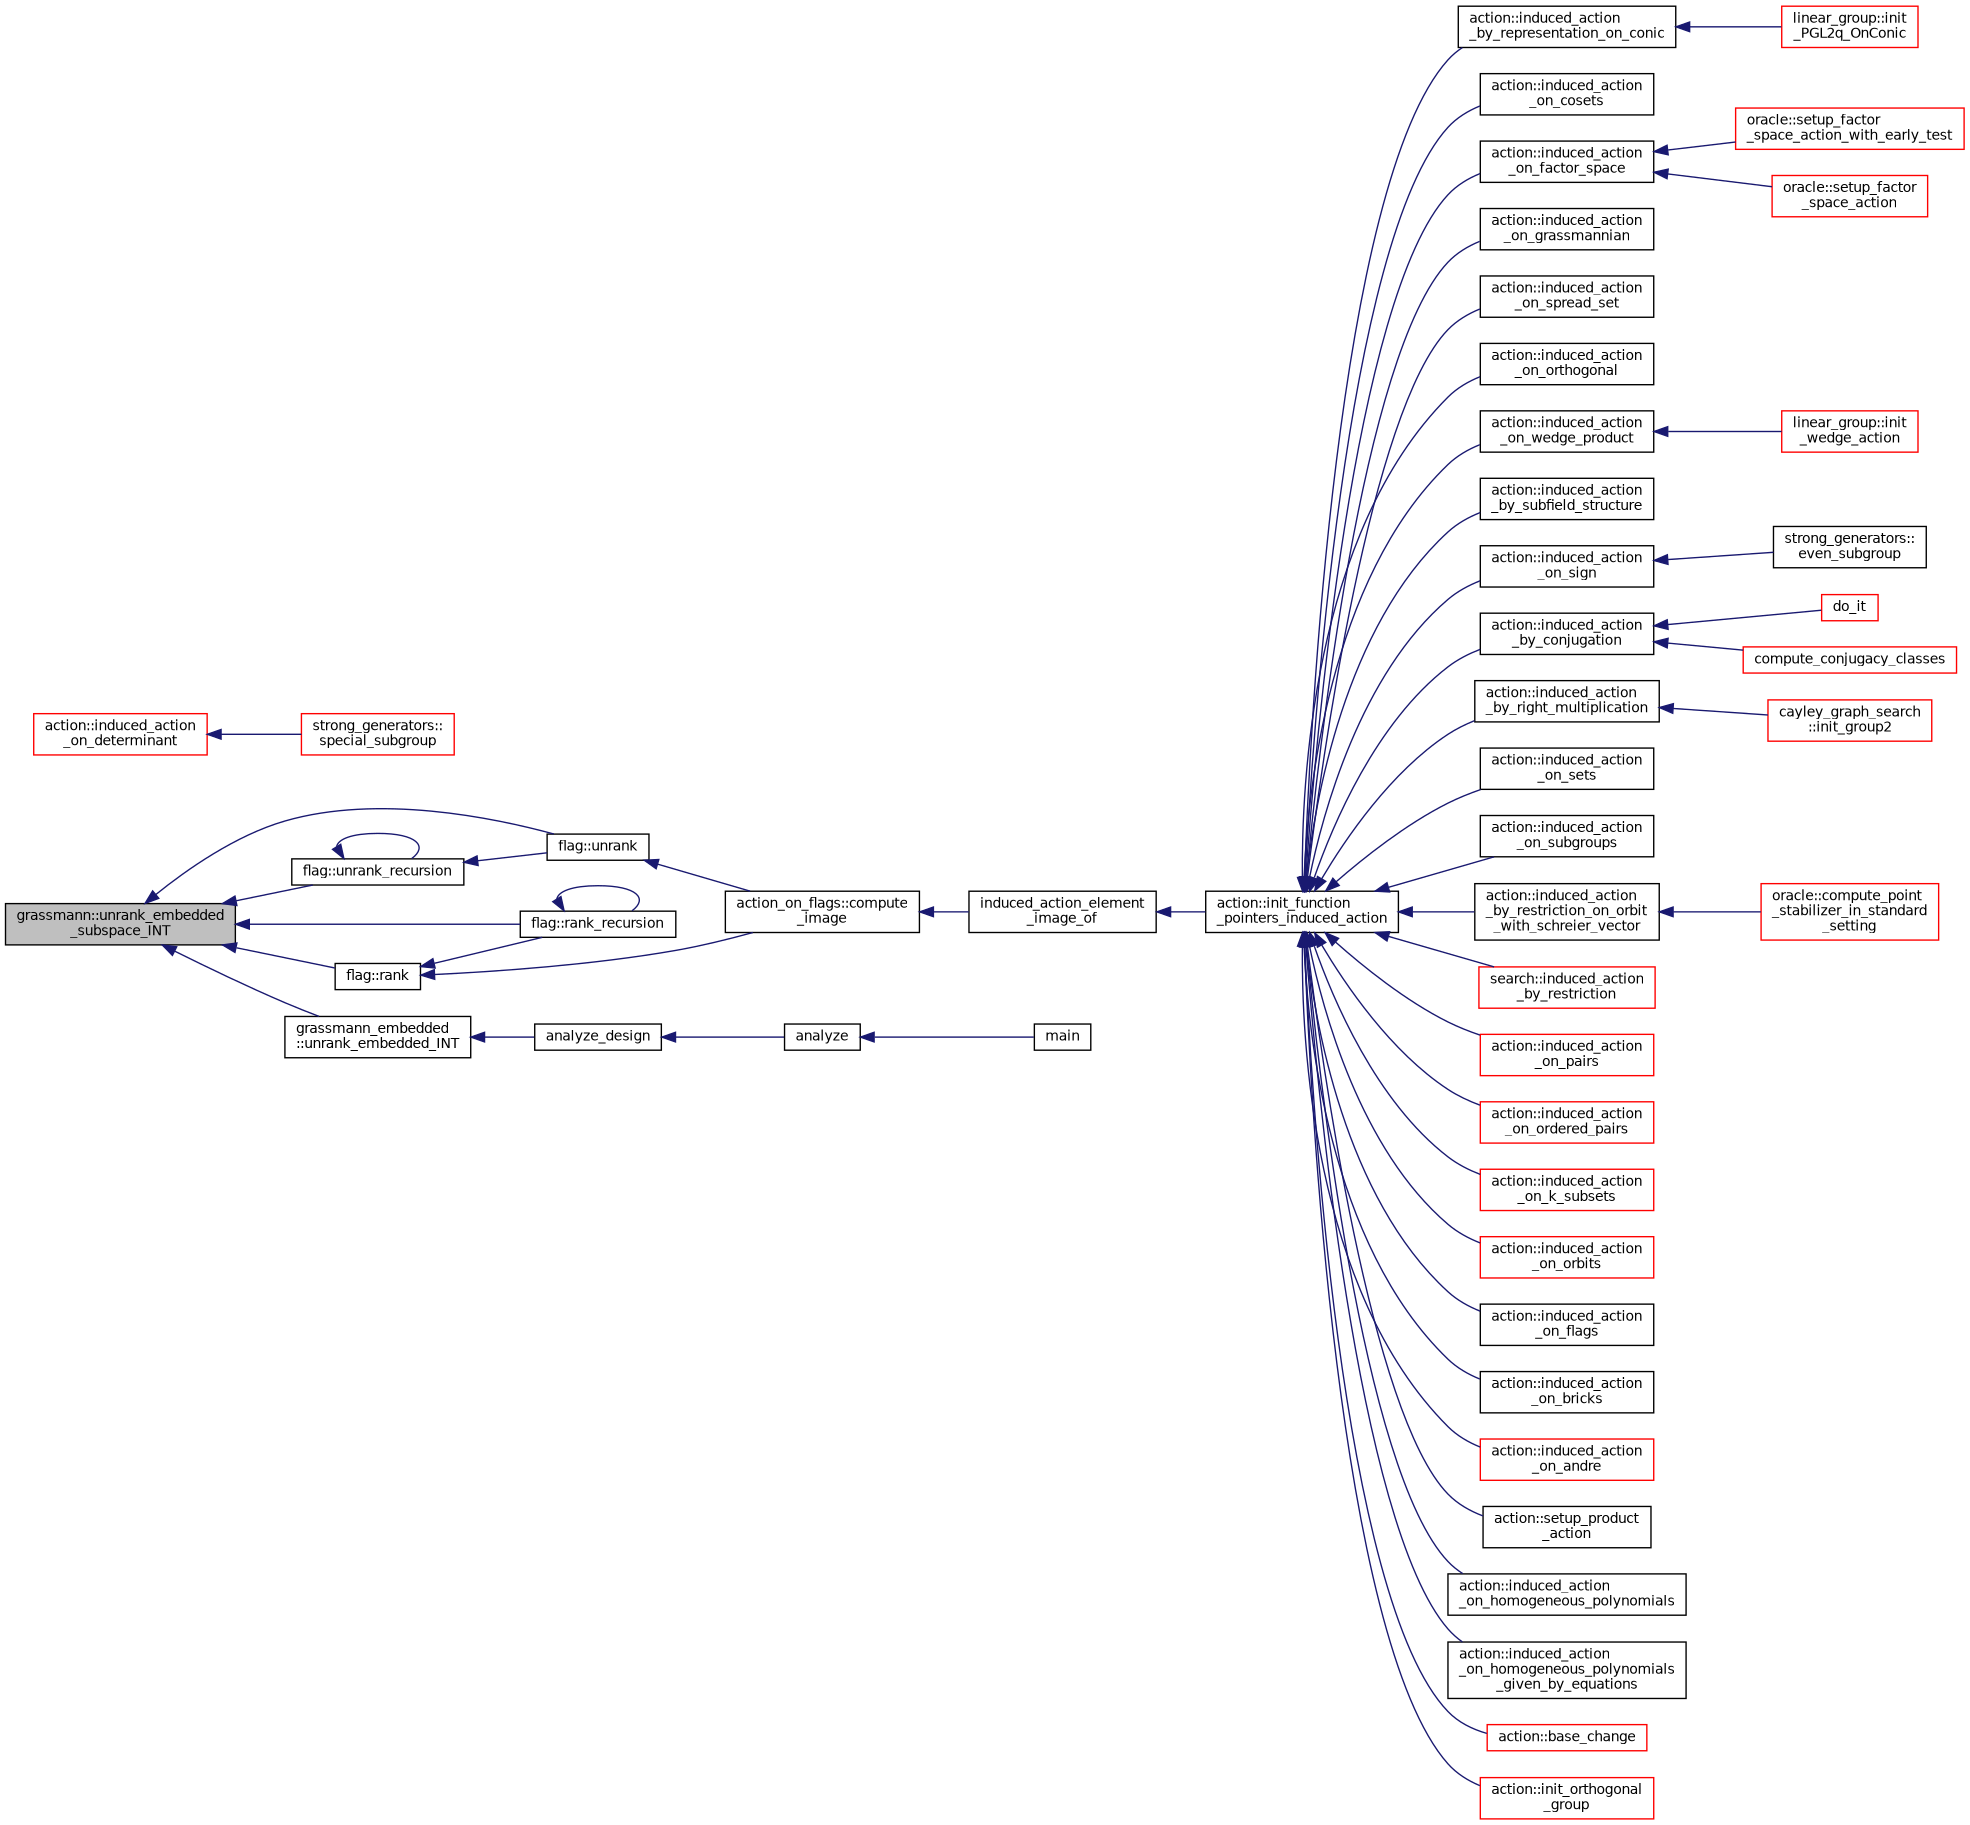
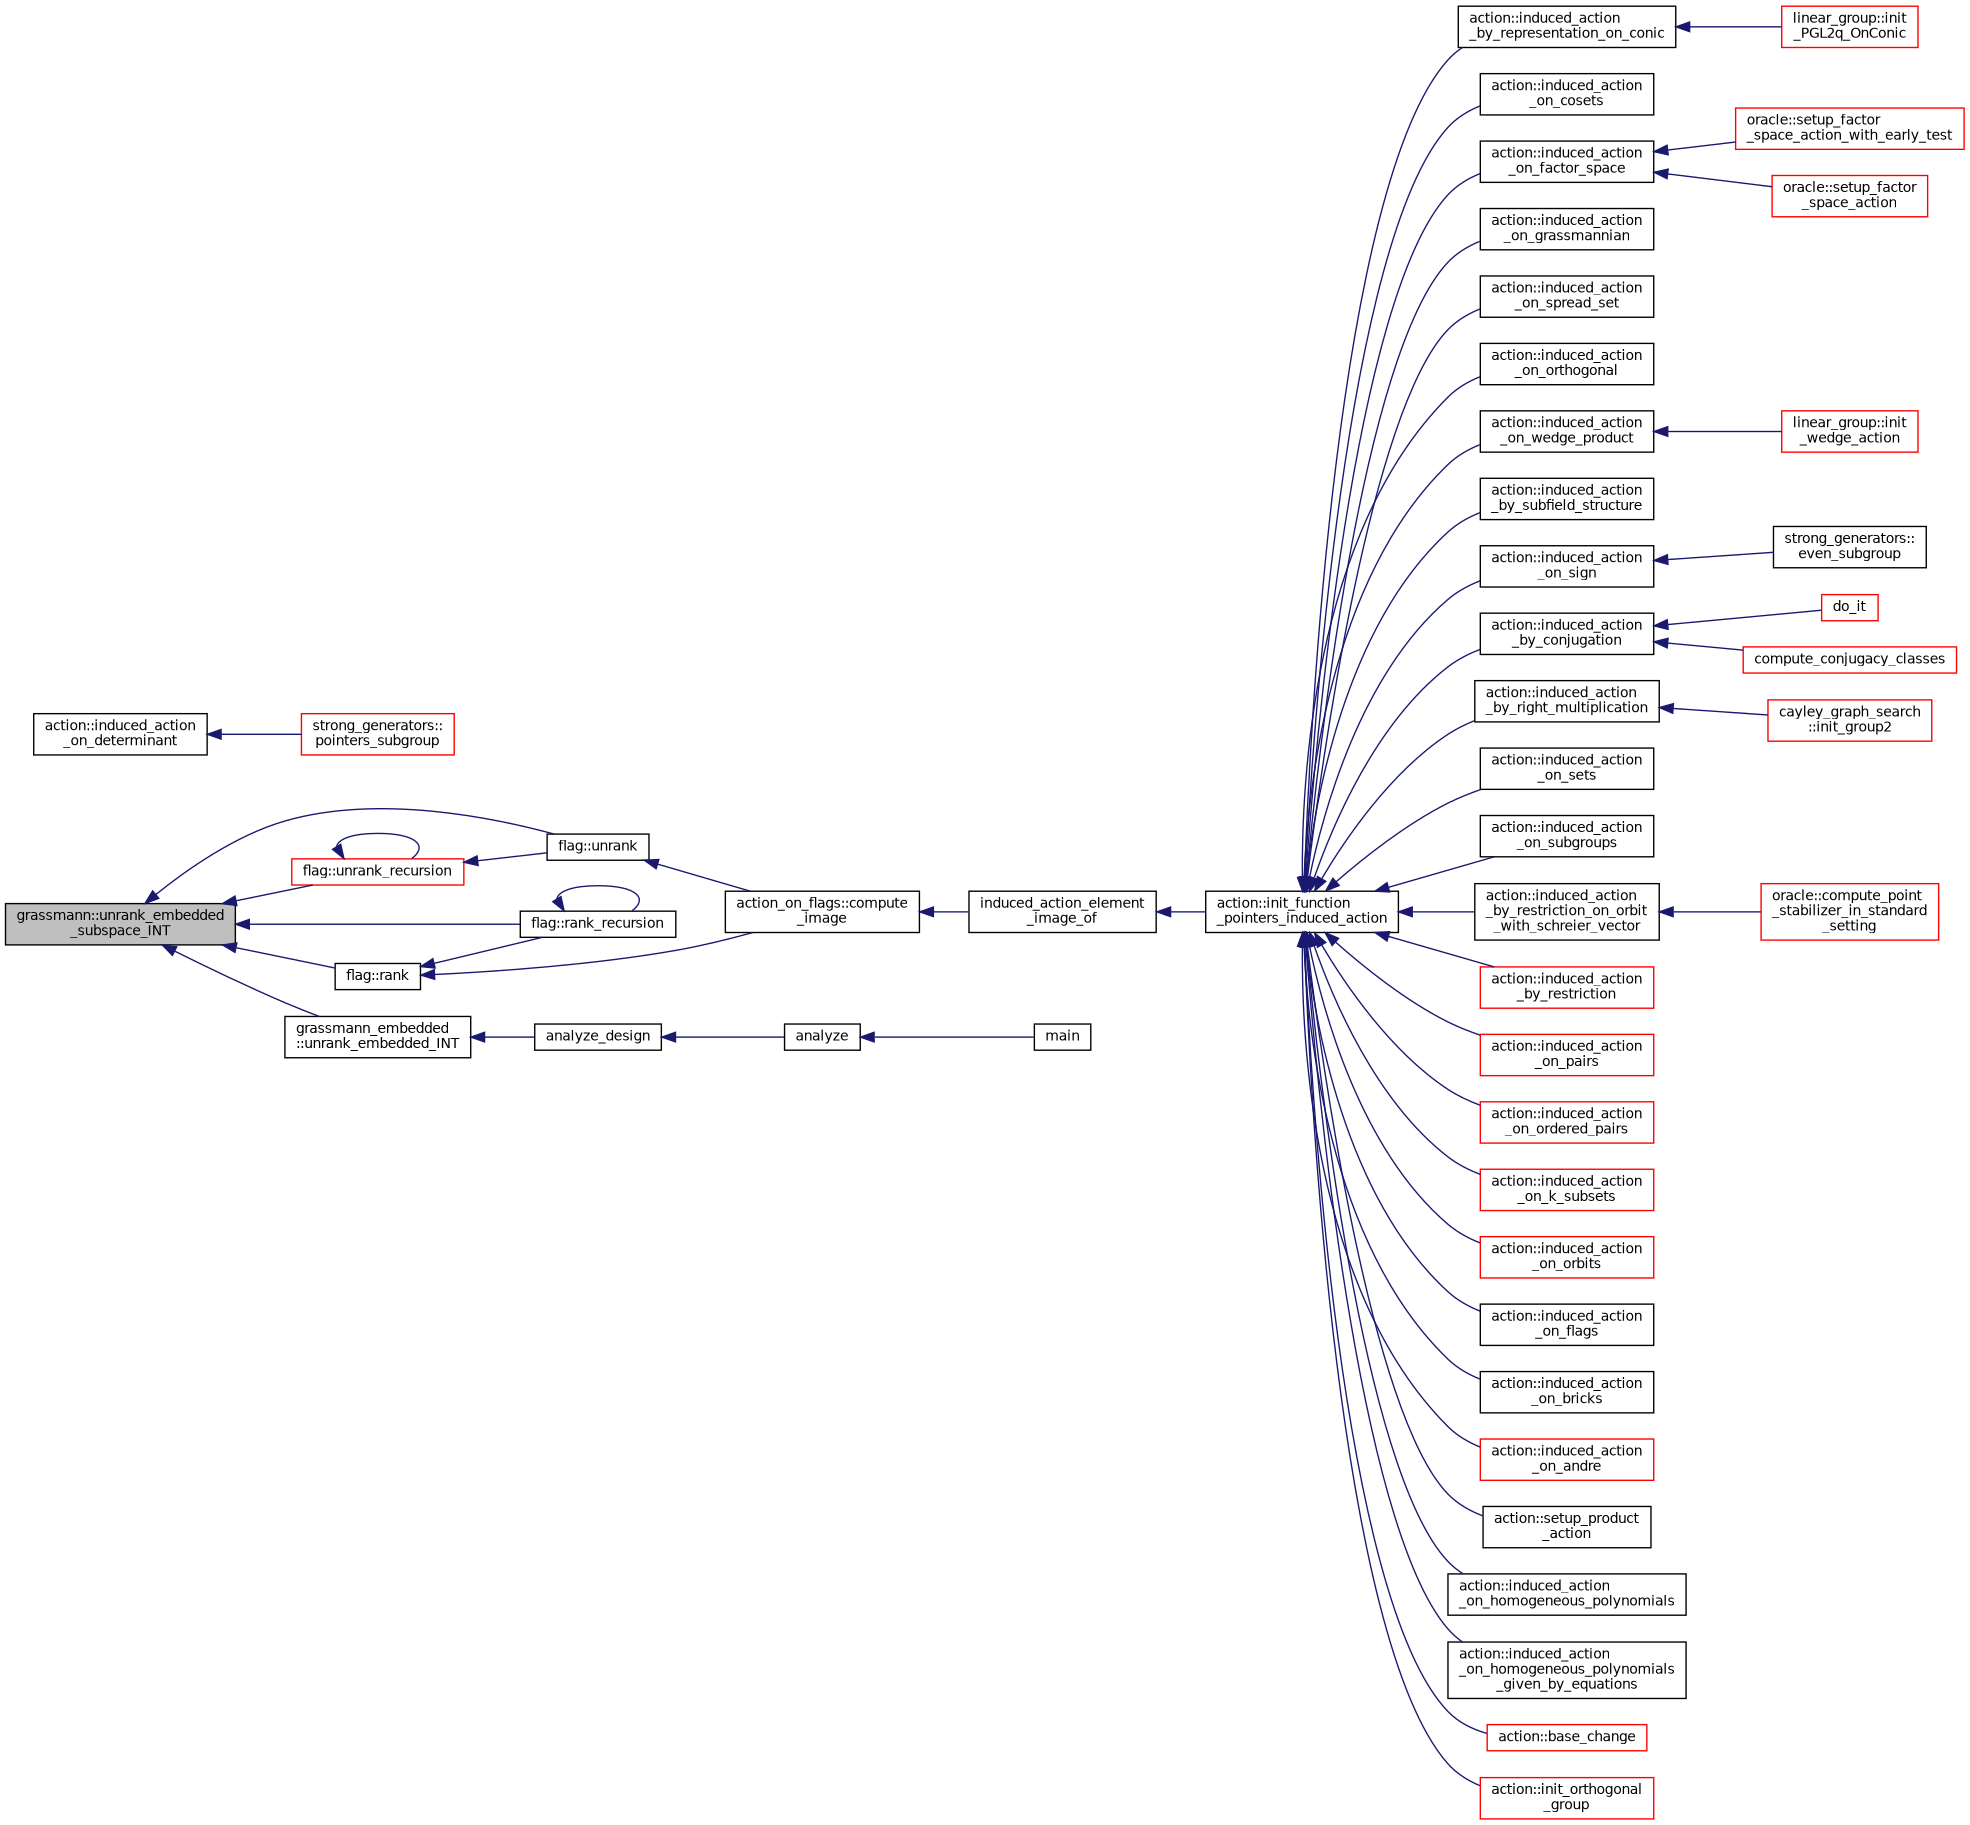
(120, 734) -> (120, 734)
(378, 734) -> (378, 734)
(378, 872) -> (378, 872)
(1567, 988) -> (1567, 988)
